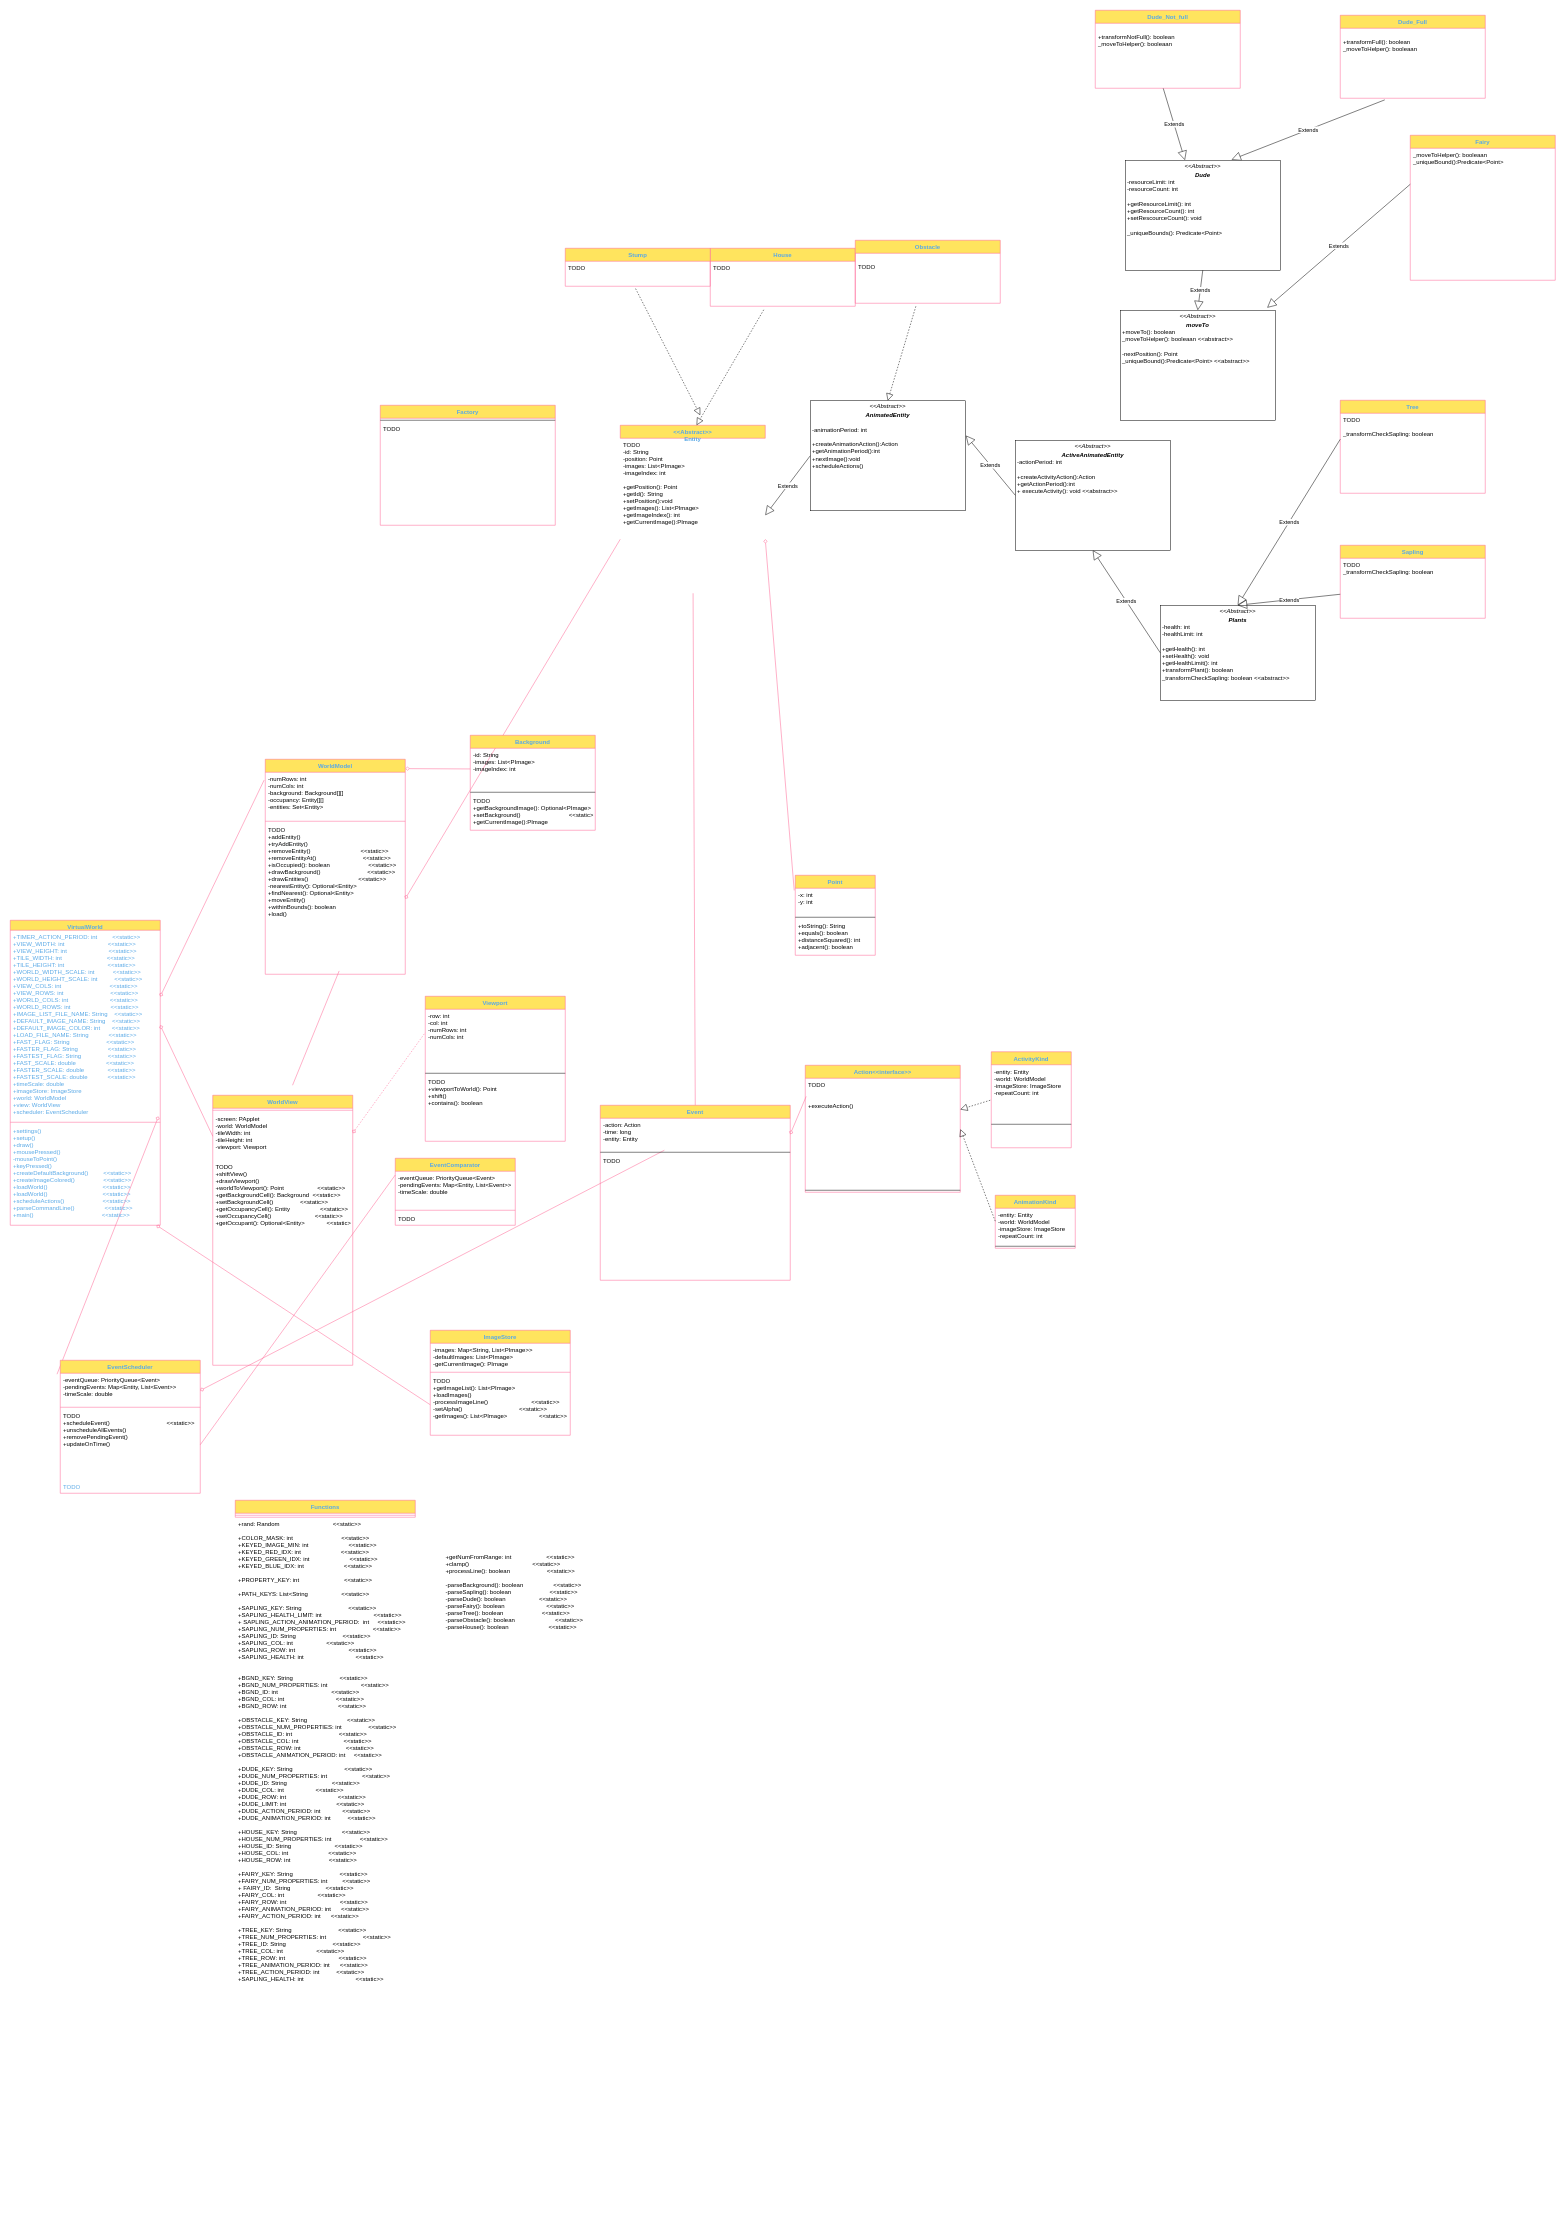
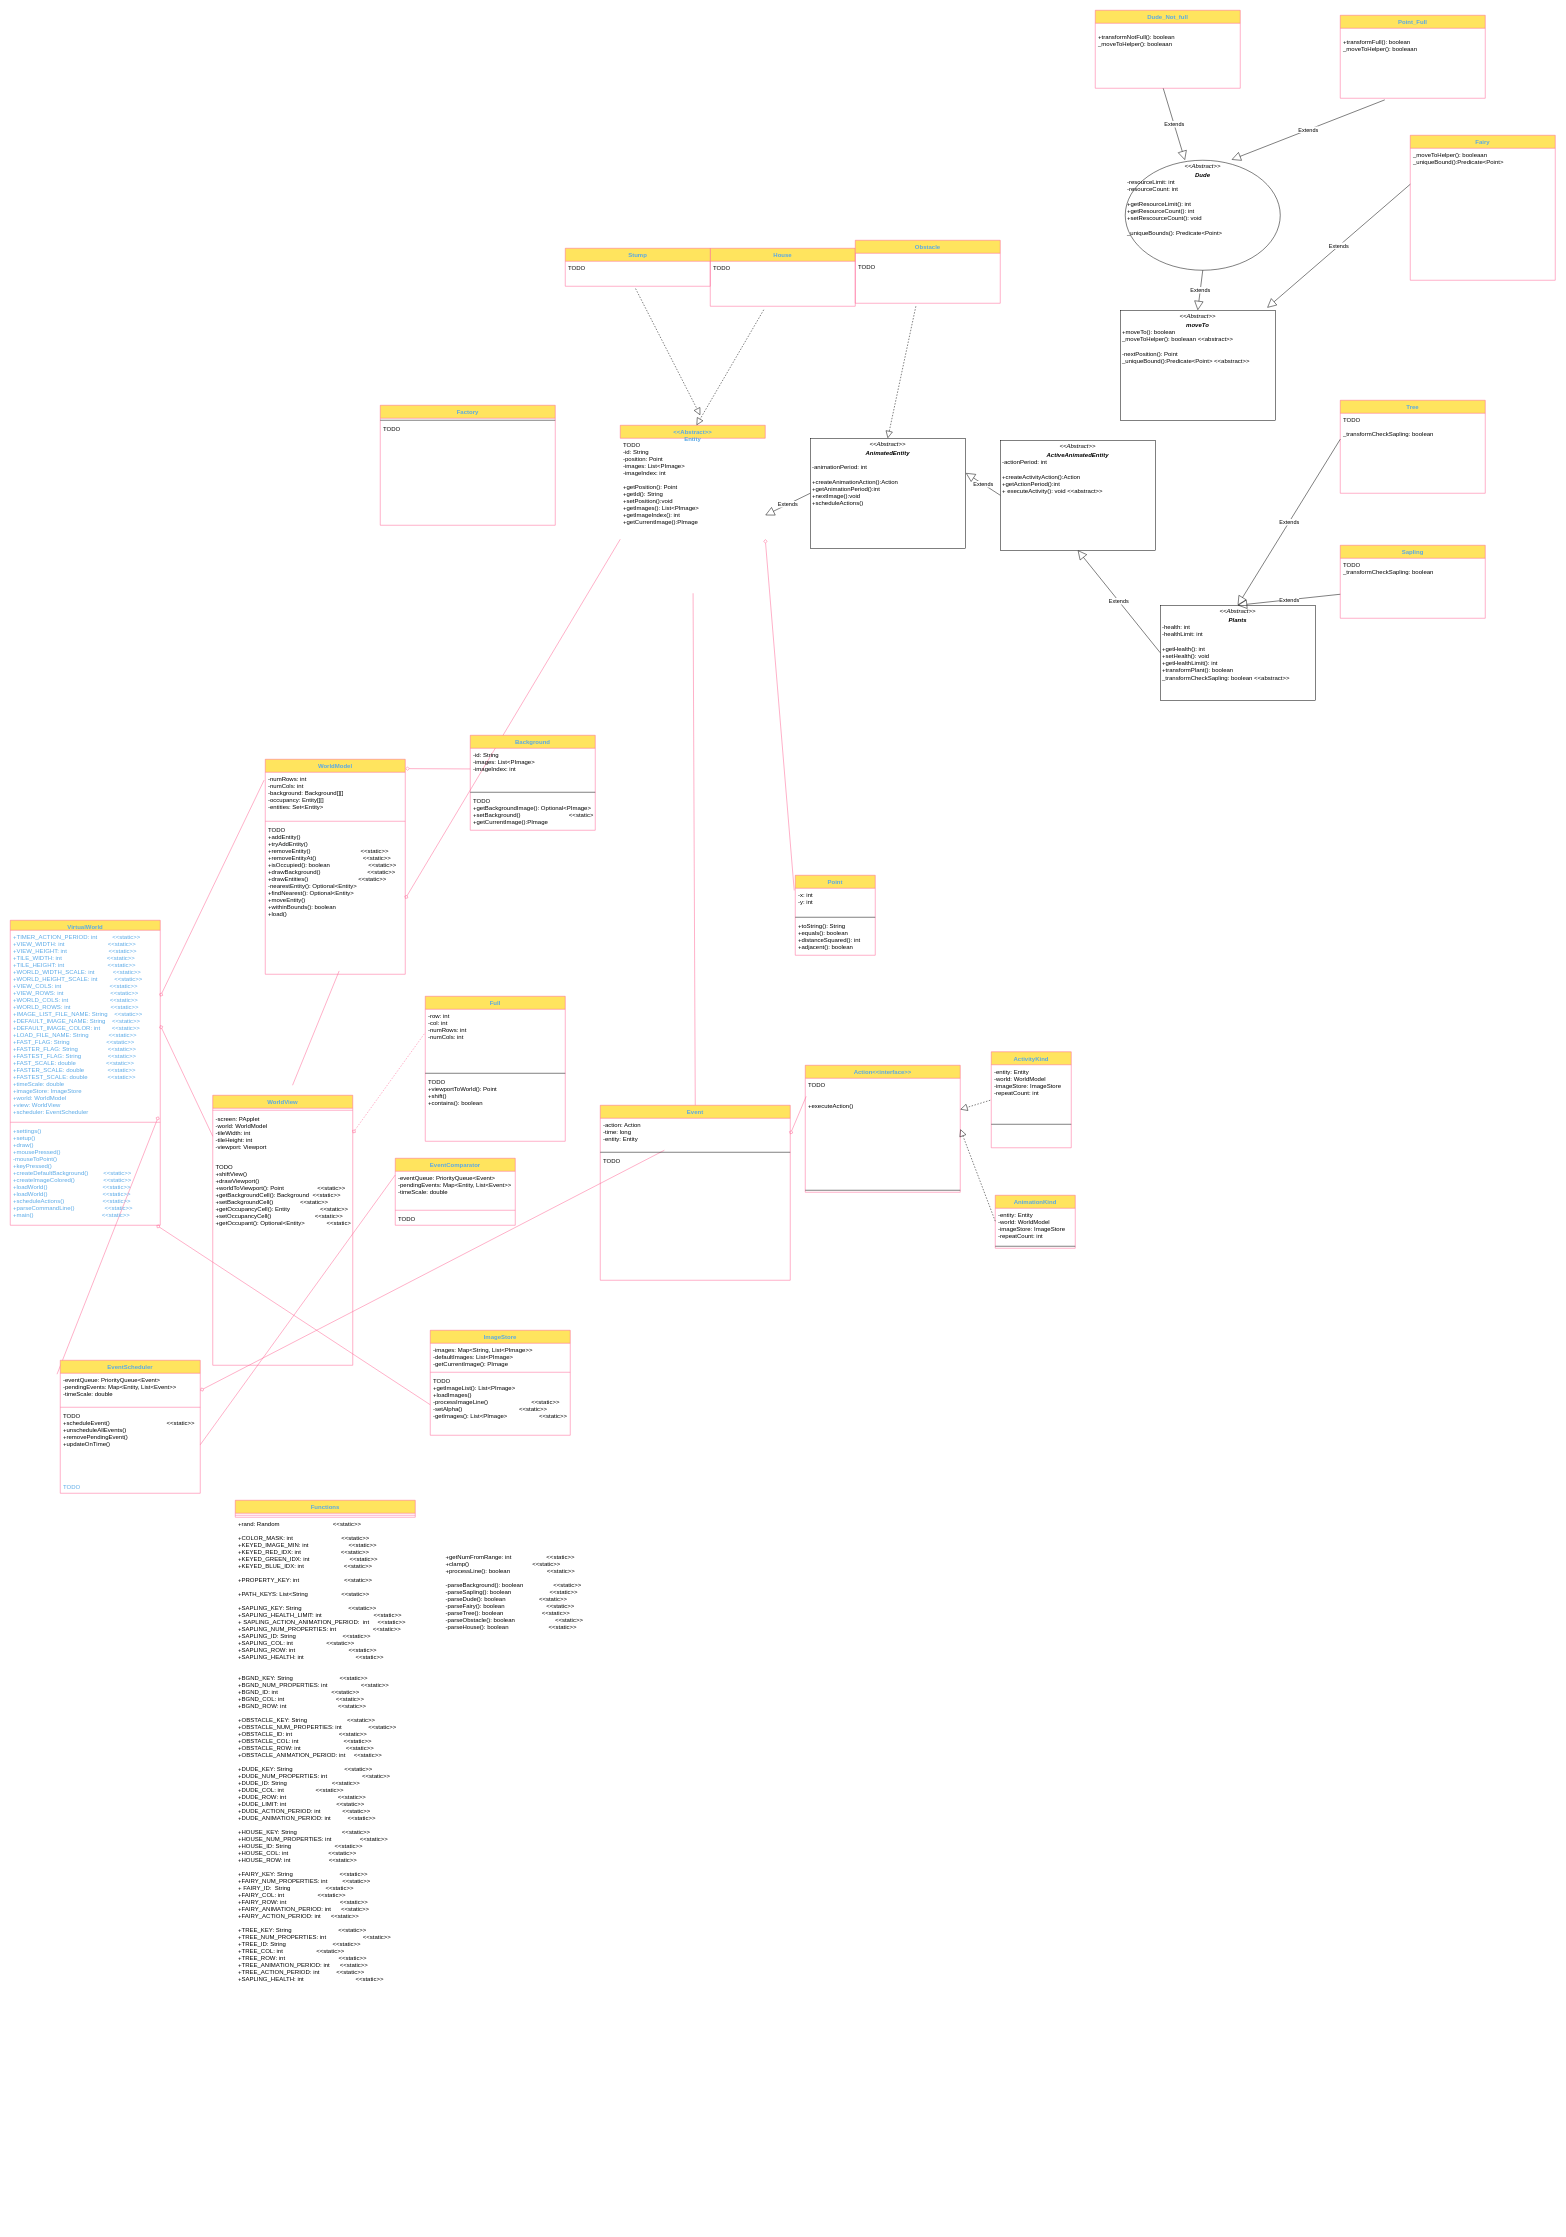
(1413, 22) -> (1413, 22)
(1203, 215) -> (1203, 215)
(888, 456) -> (888, 493)
(1093, 495) -> (1078, 495)
(495, 1003) -> (495, 1003)
